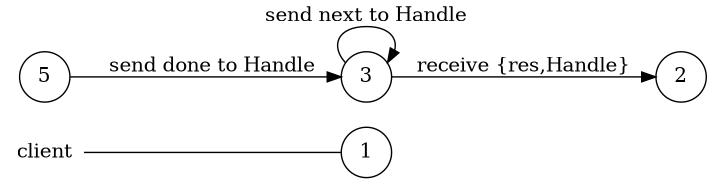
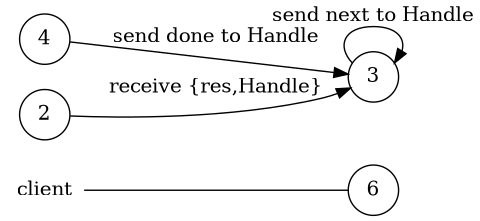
(45, 77) -> (45, 39)
(517, 77) -> (205, 114)
(366, 152) -> (373, 190)
